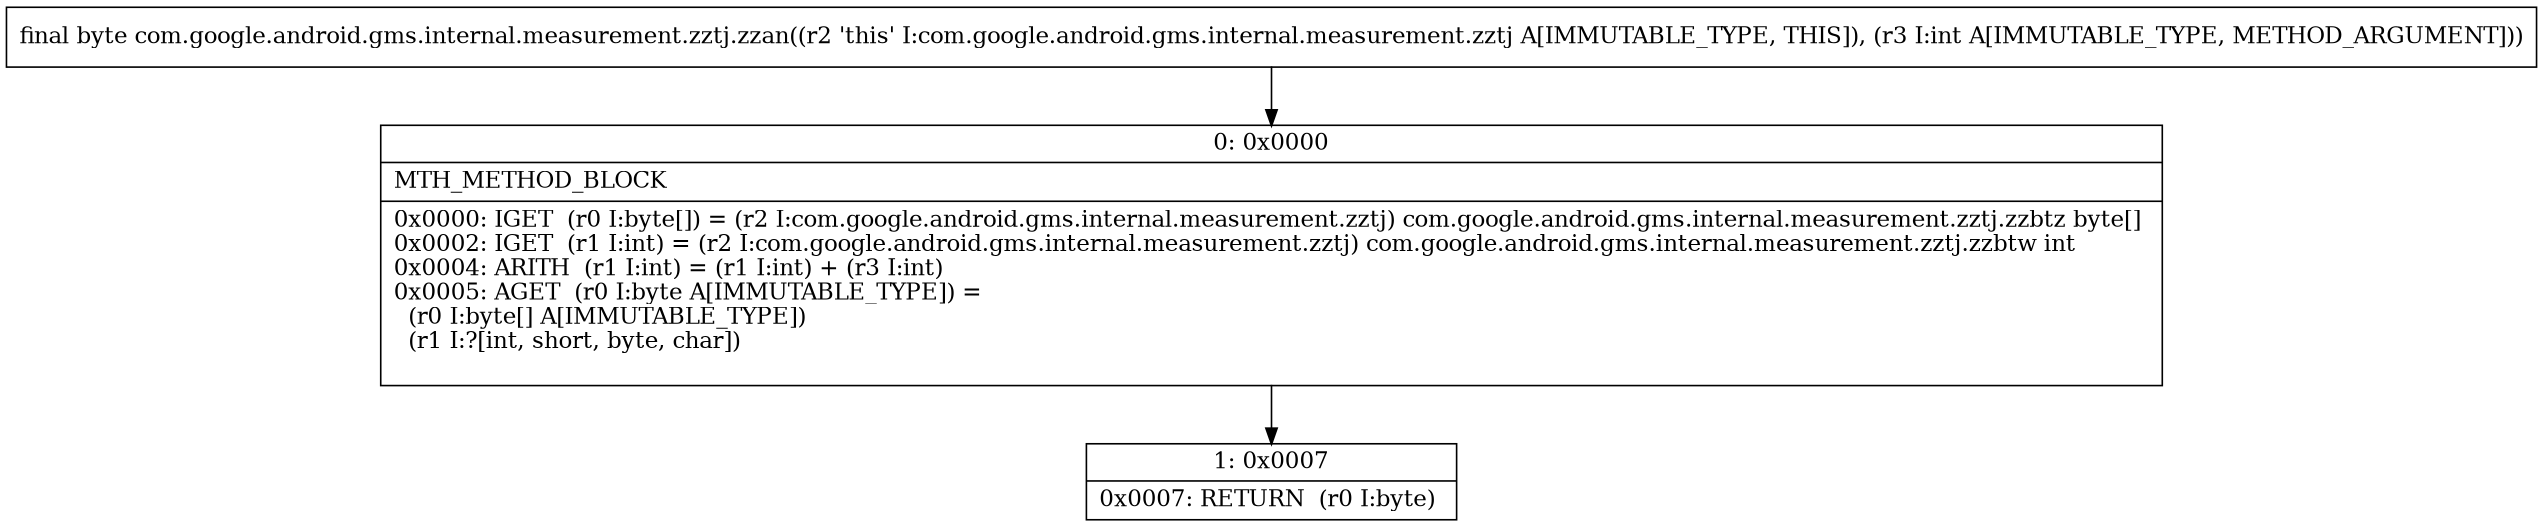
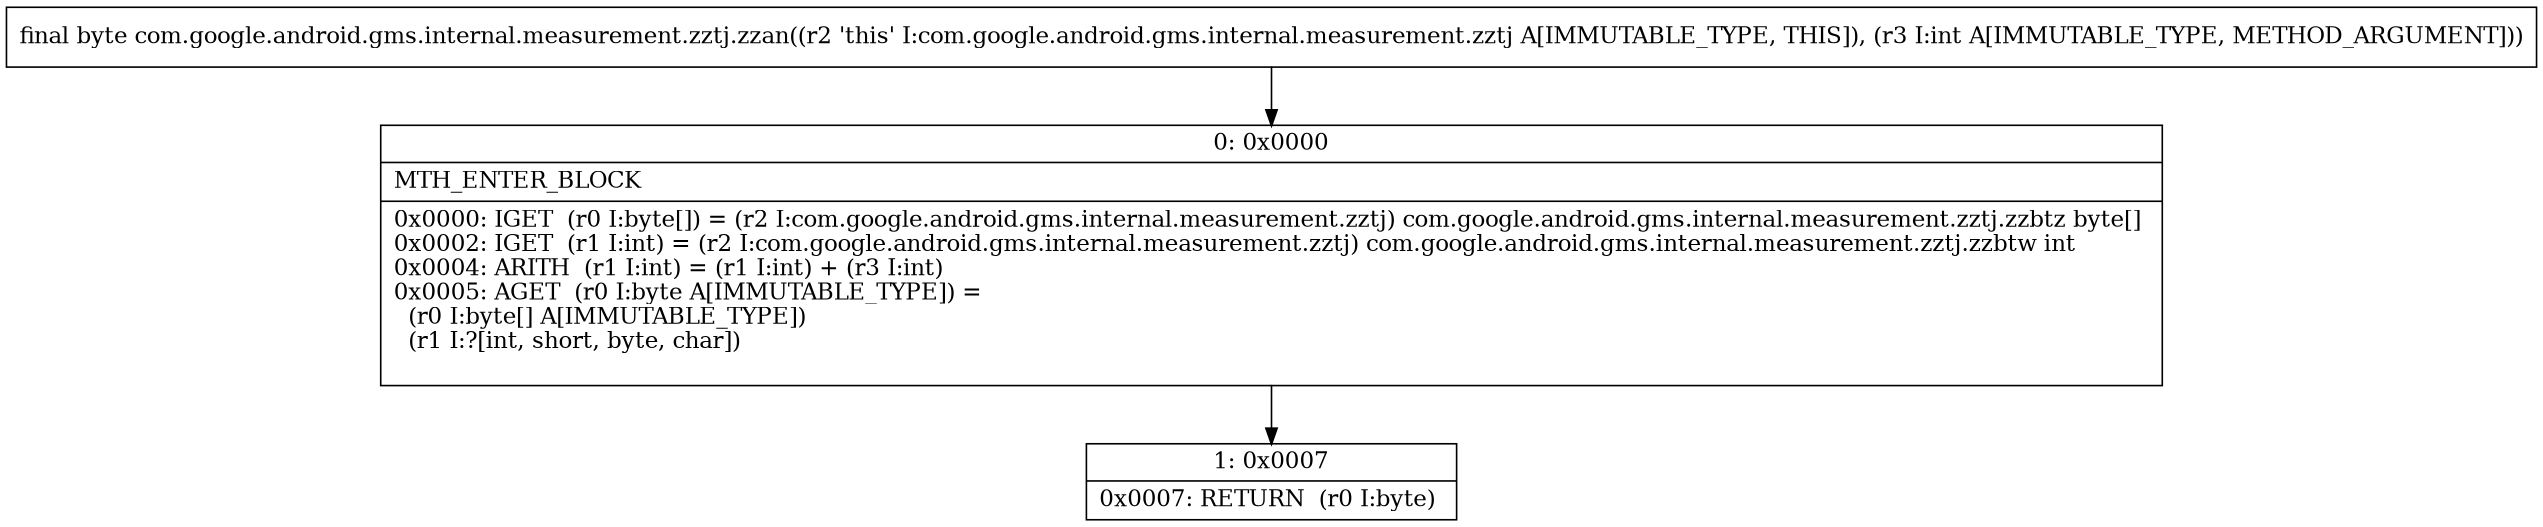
(530, 181) -> (518, 181)
